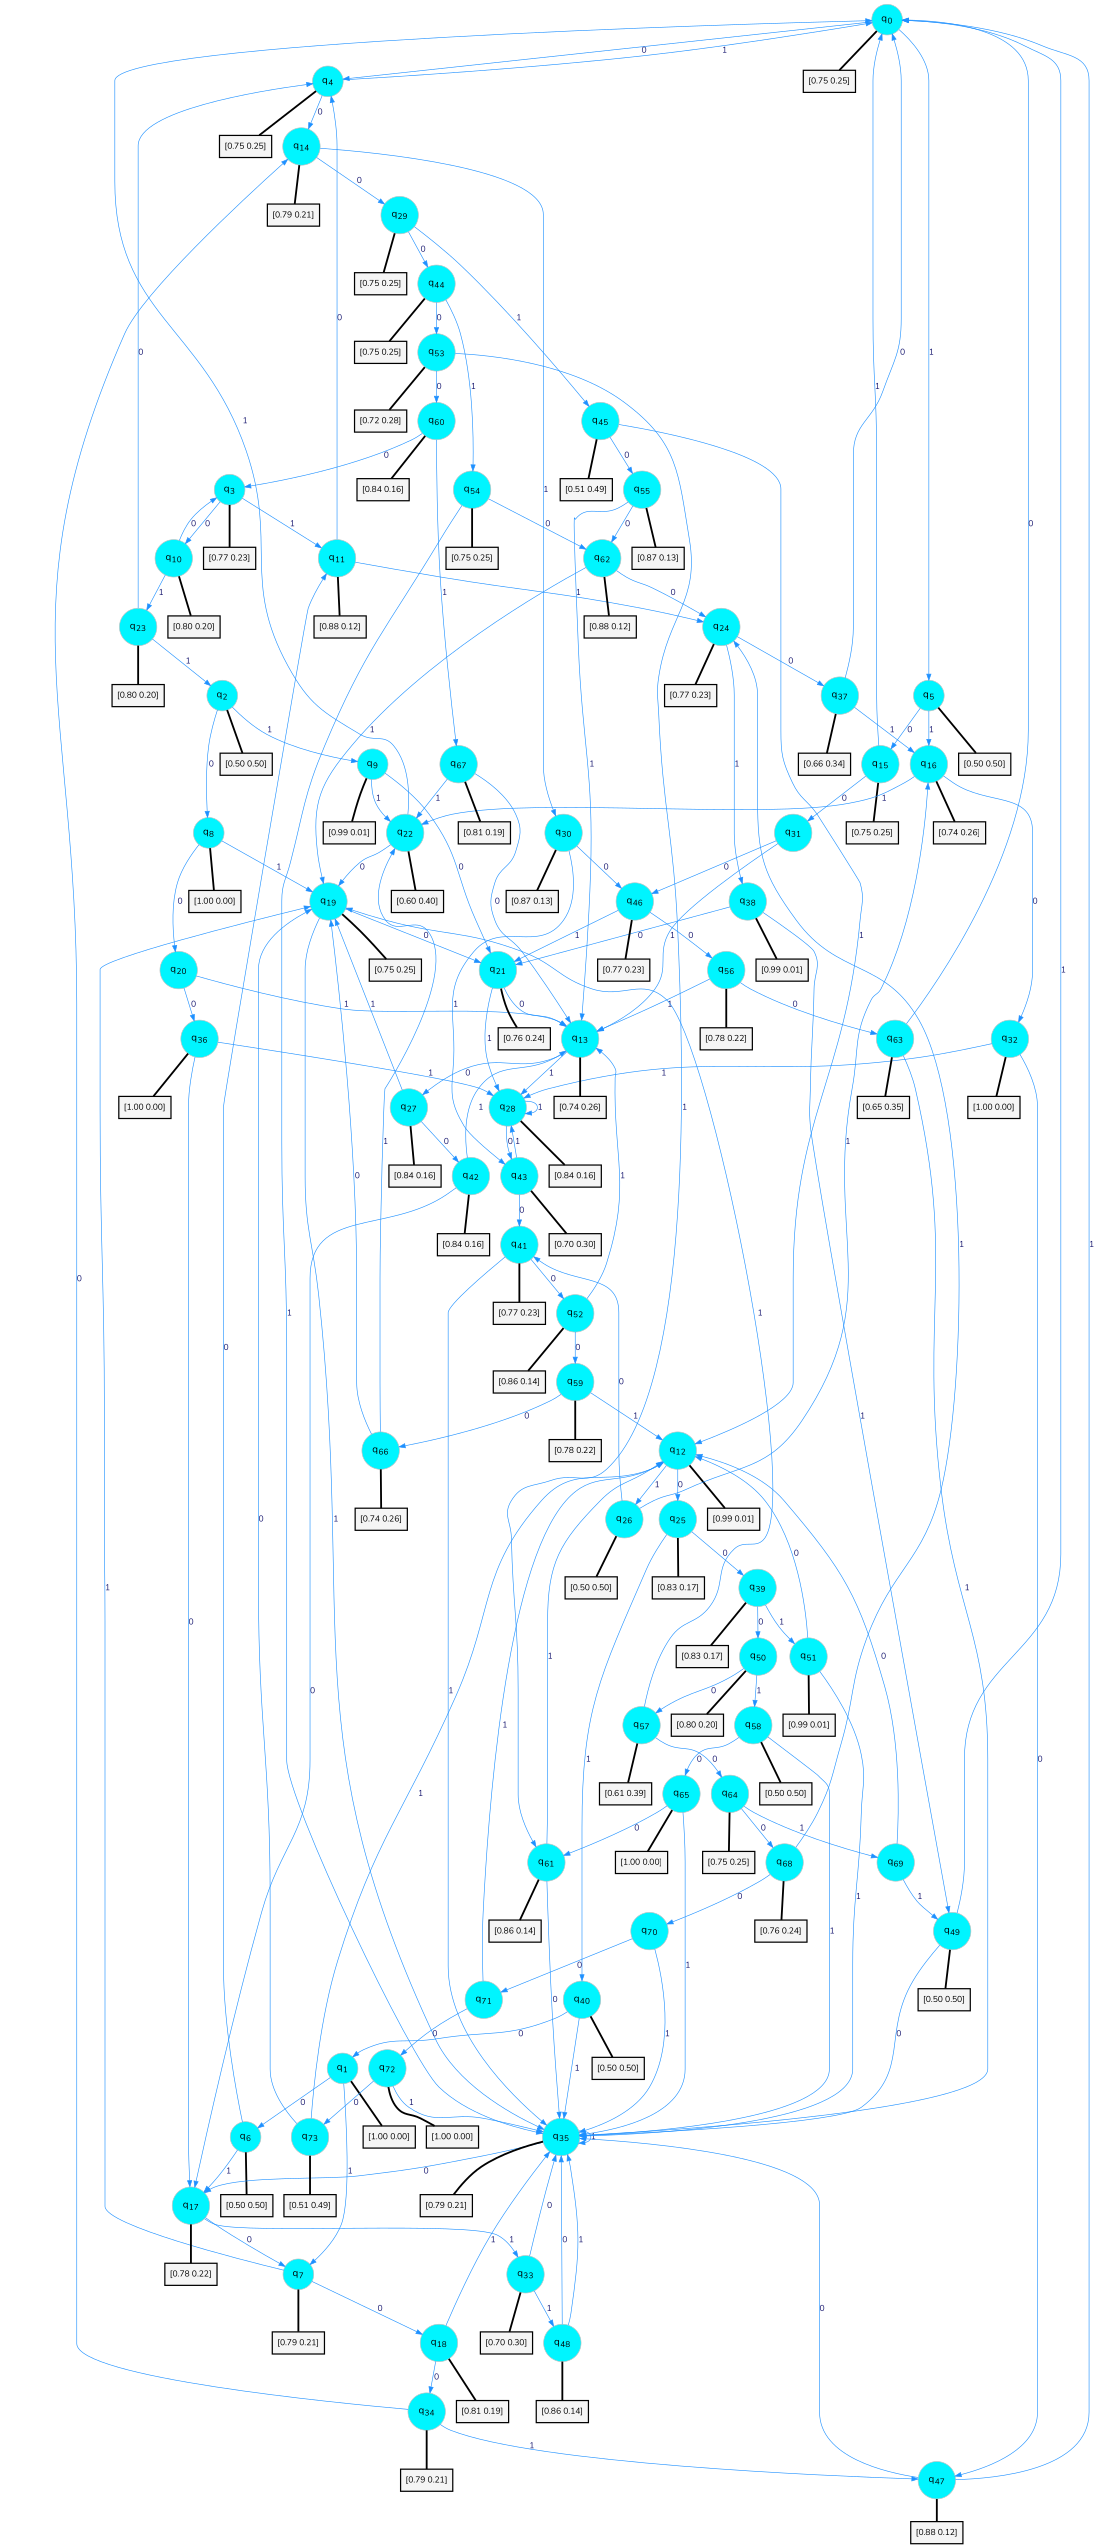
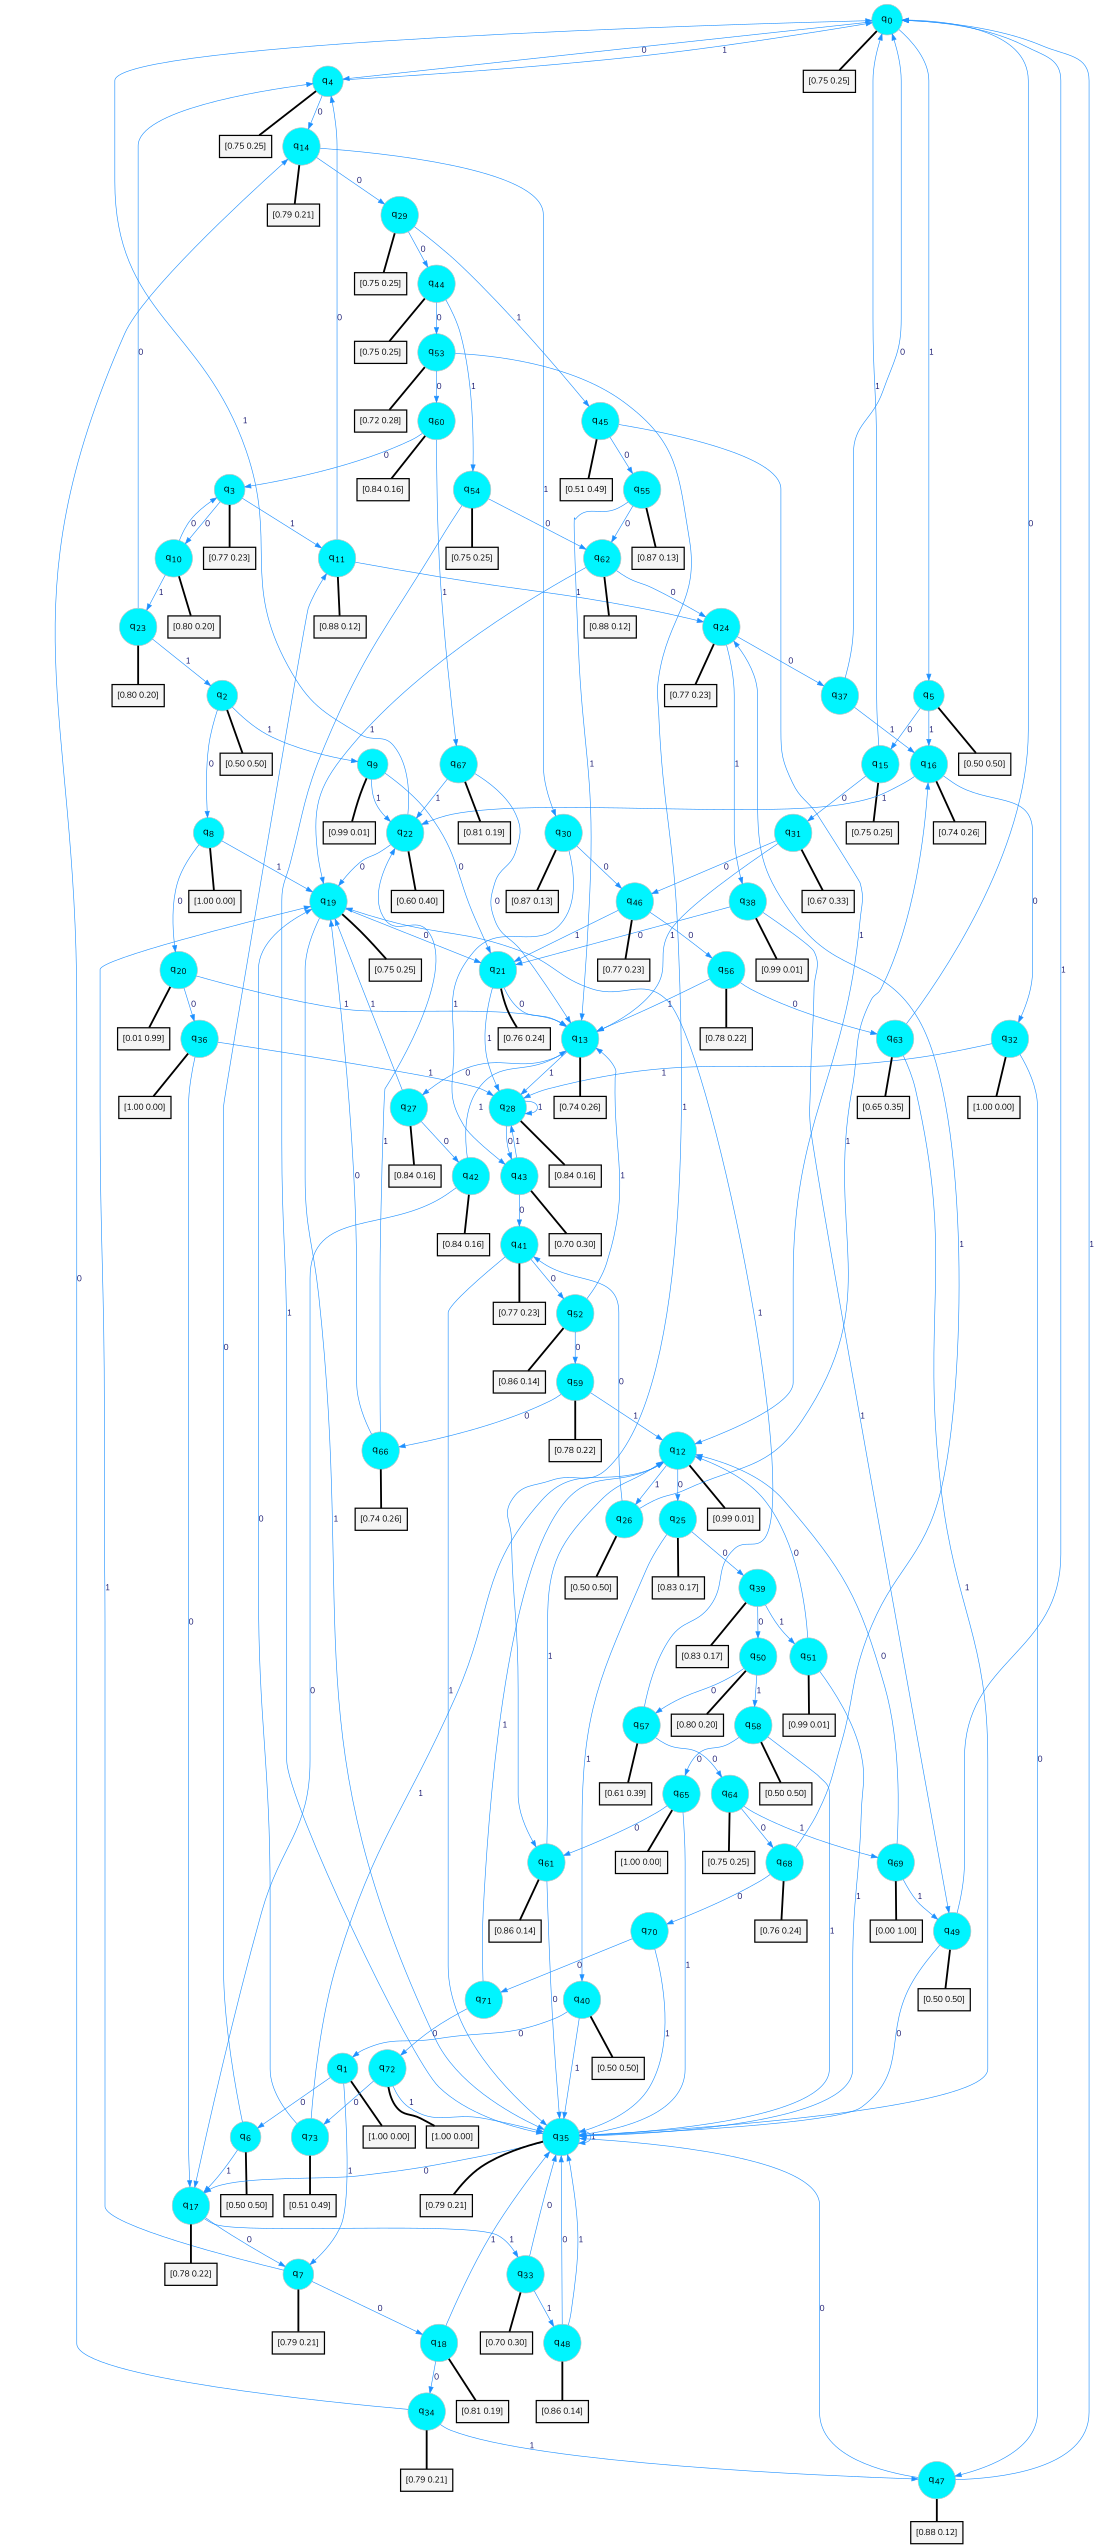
(825, 764) -> none
none -> (828, 901)
none -> (144, 1039)
none -> (896, 1931)
